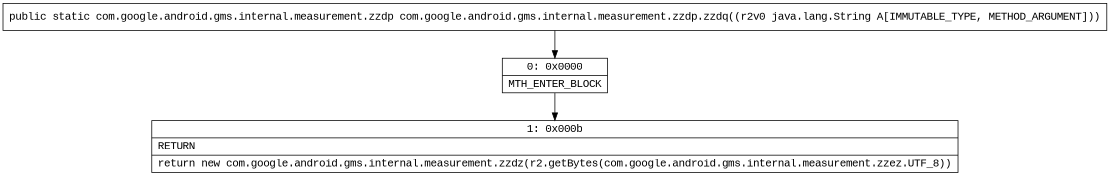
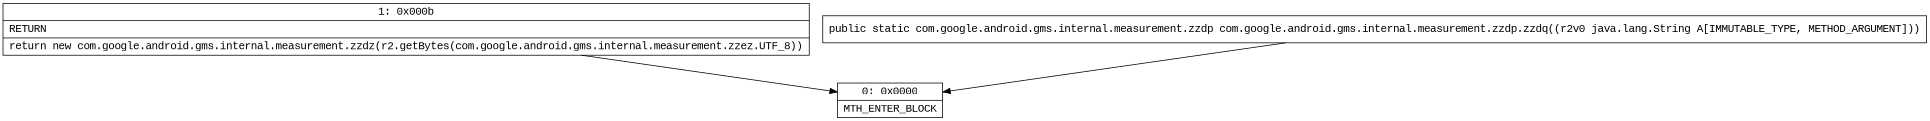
(555, 103) -> (706, 73)
